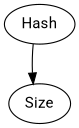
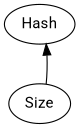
(32, 58) -> (47, 70)
